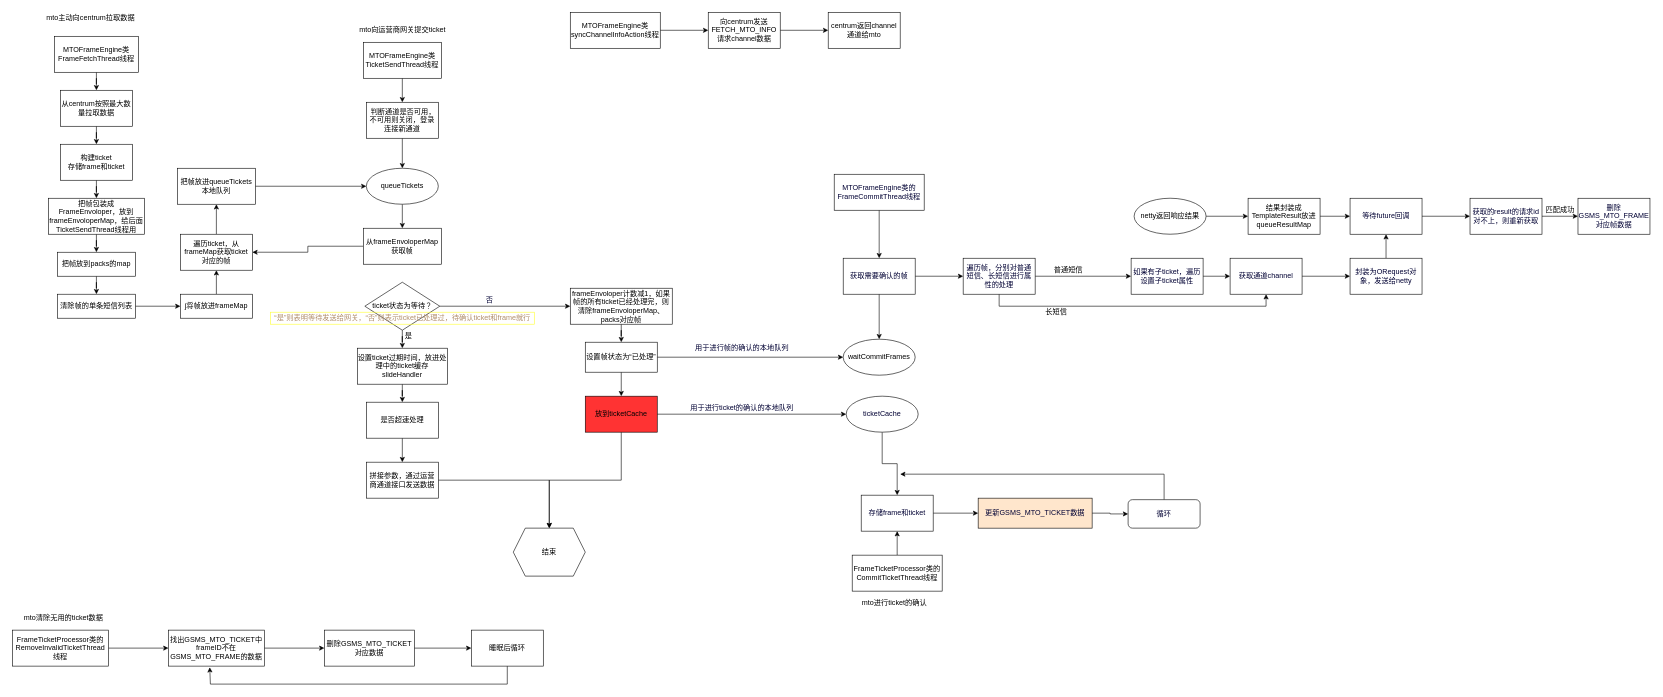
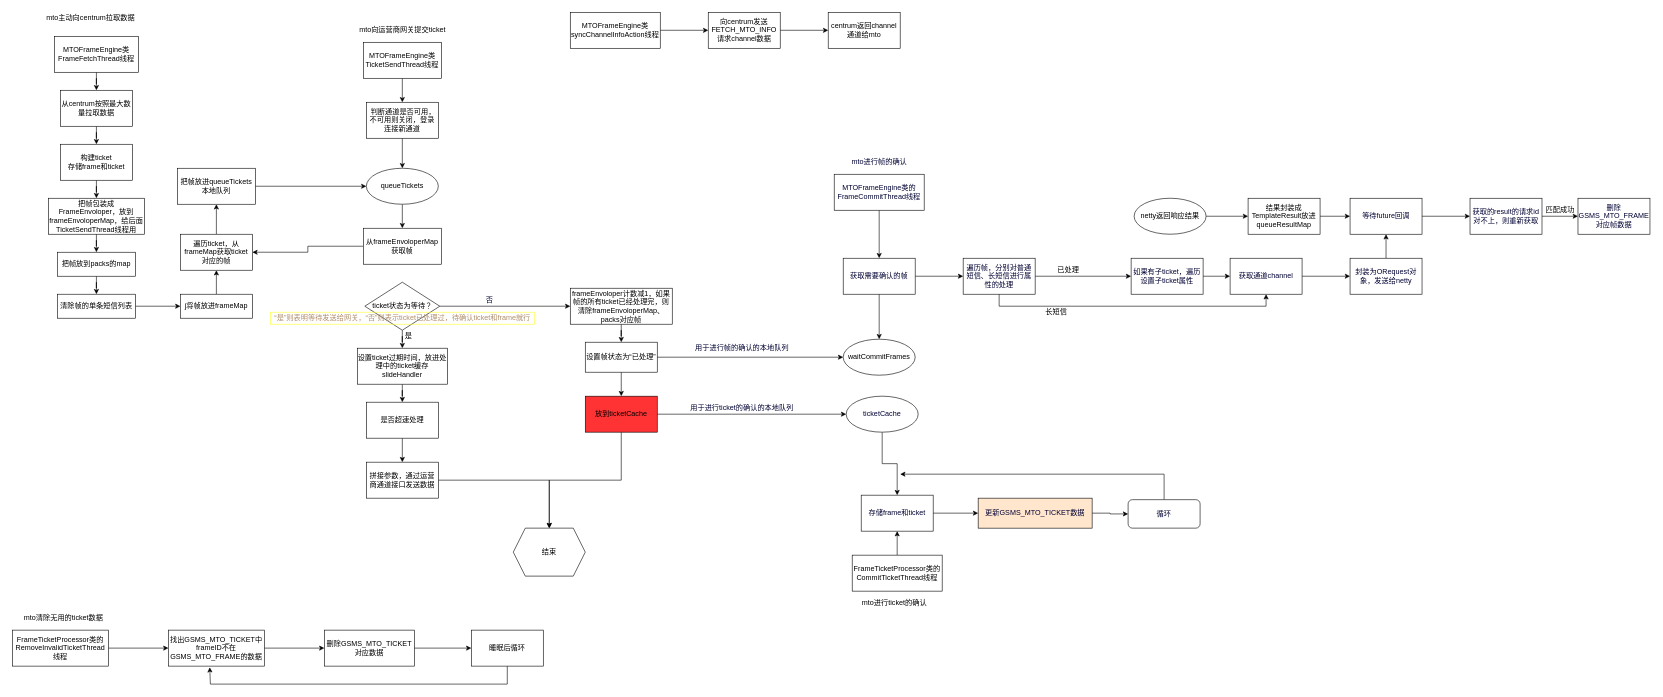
none -> (879, 162)
(1069, 270) -> (1069, 270)
